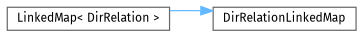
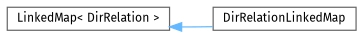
(185, 11) -> (197, 27)
